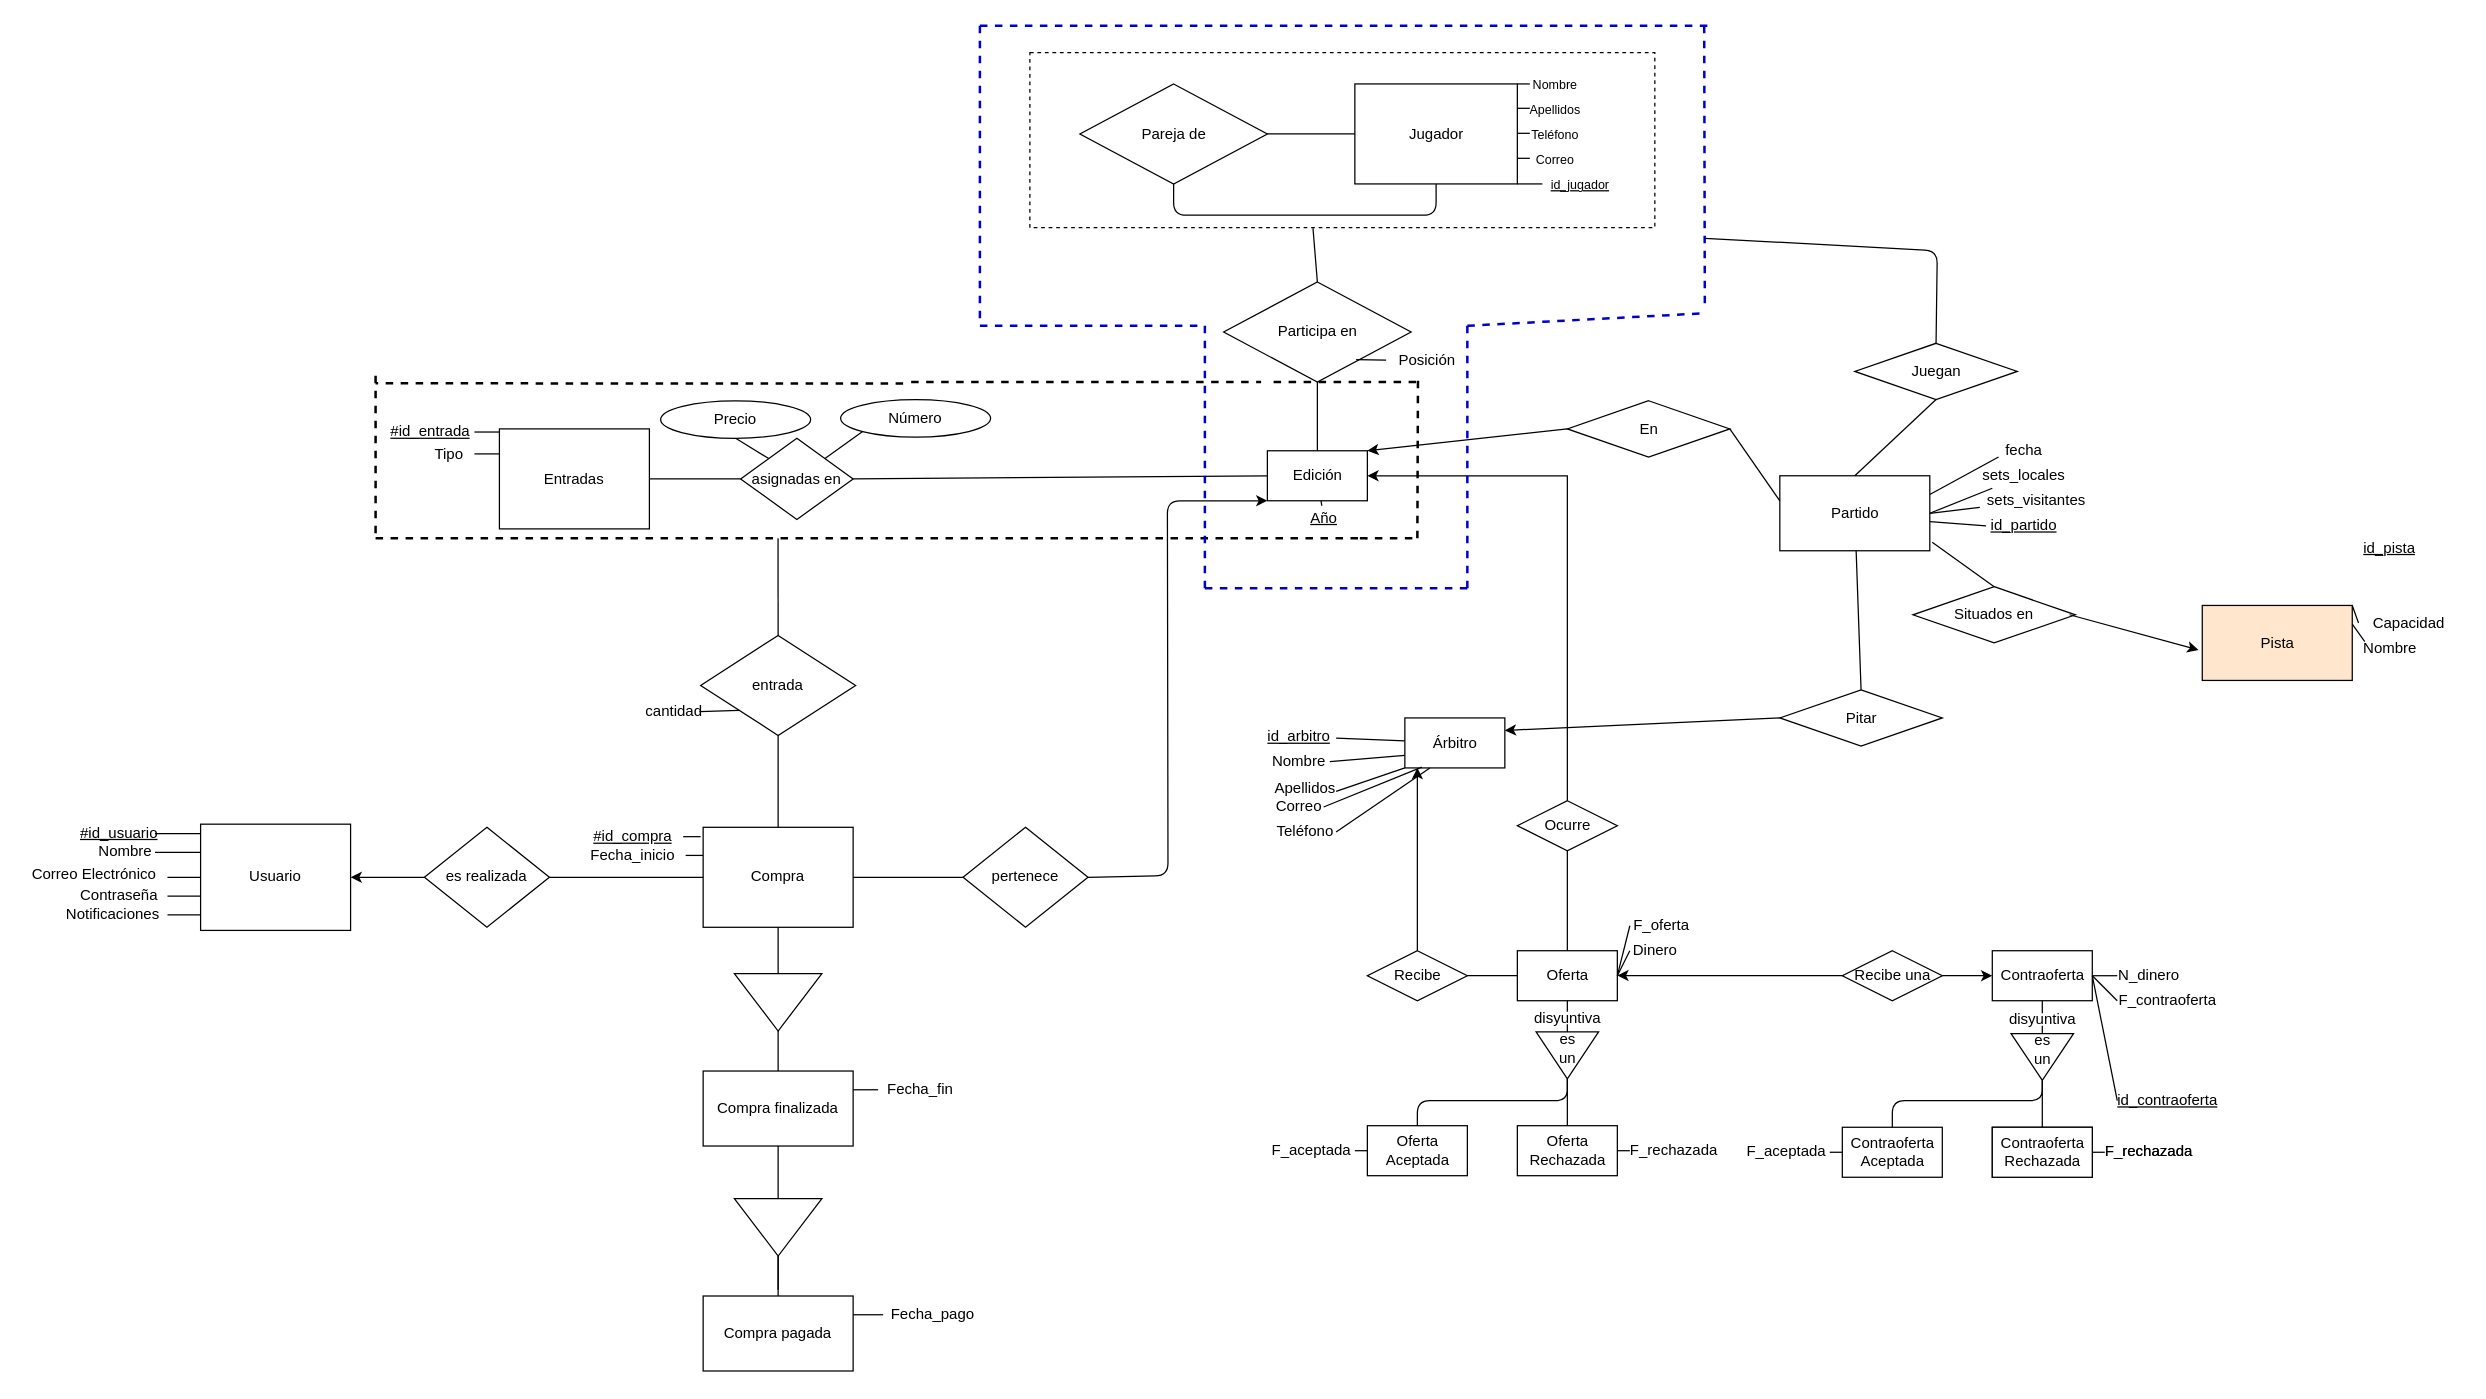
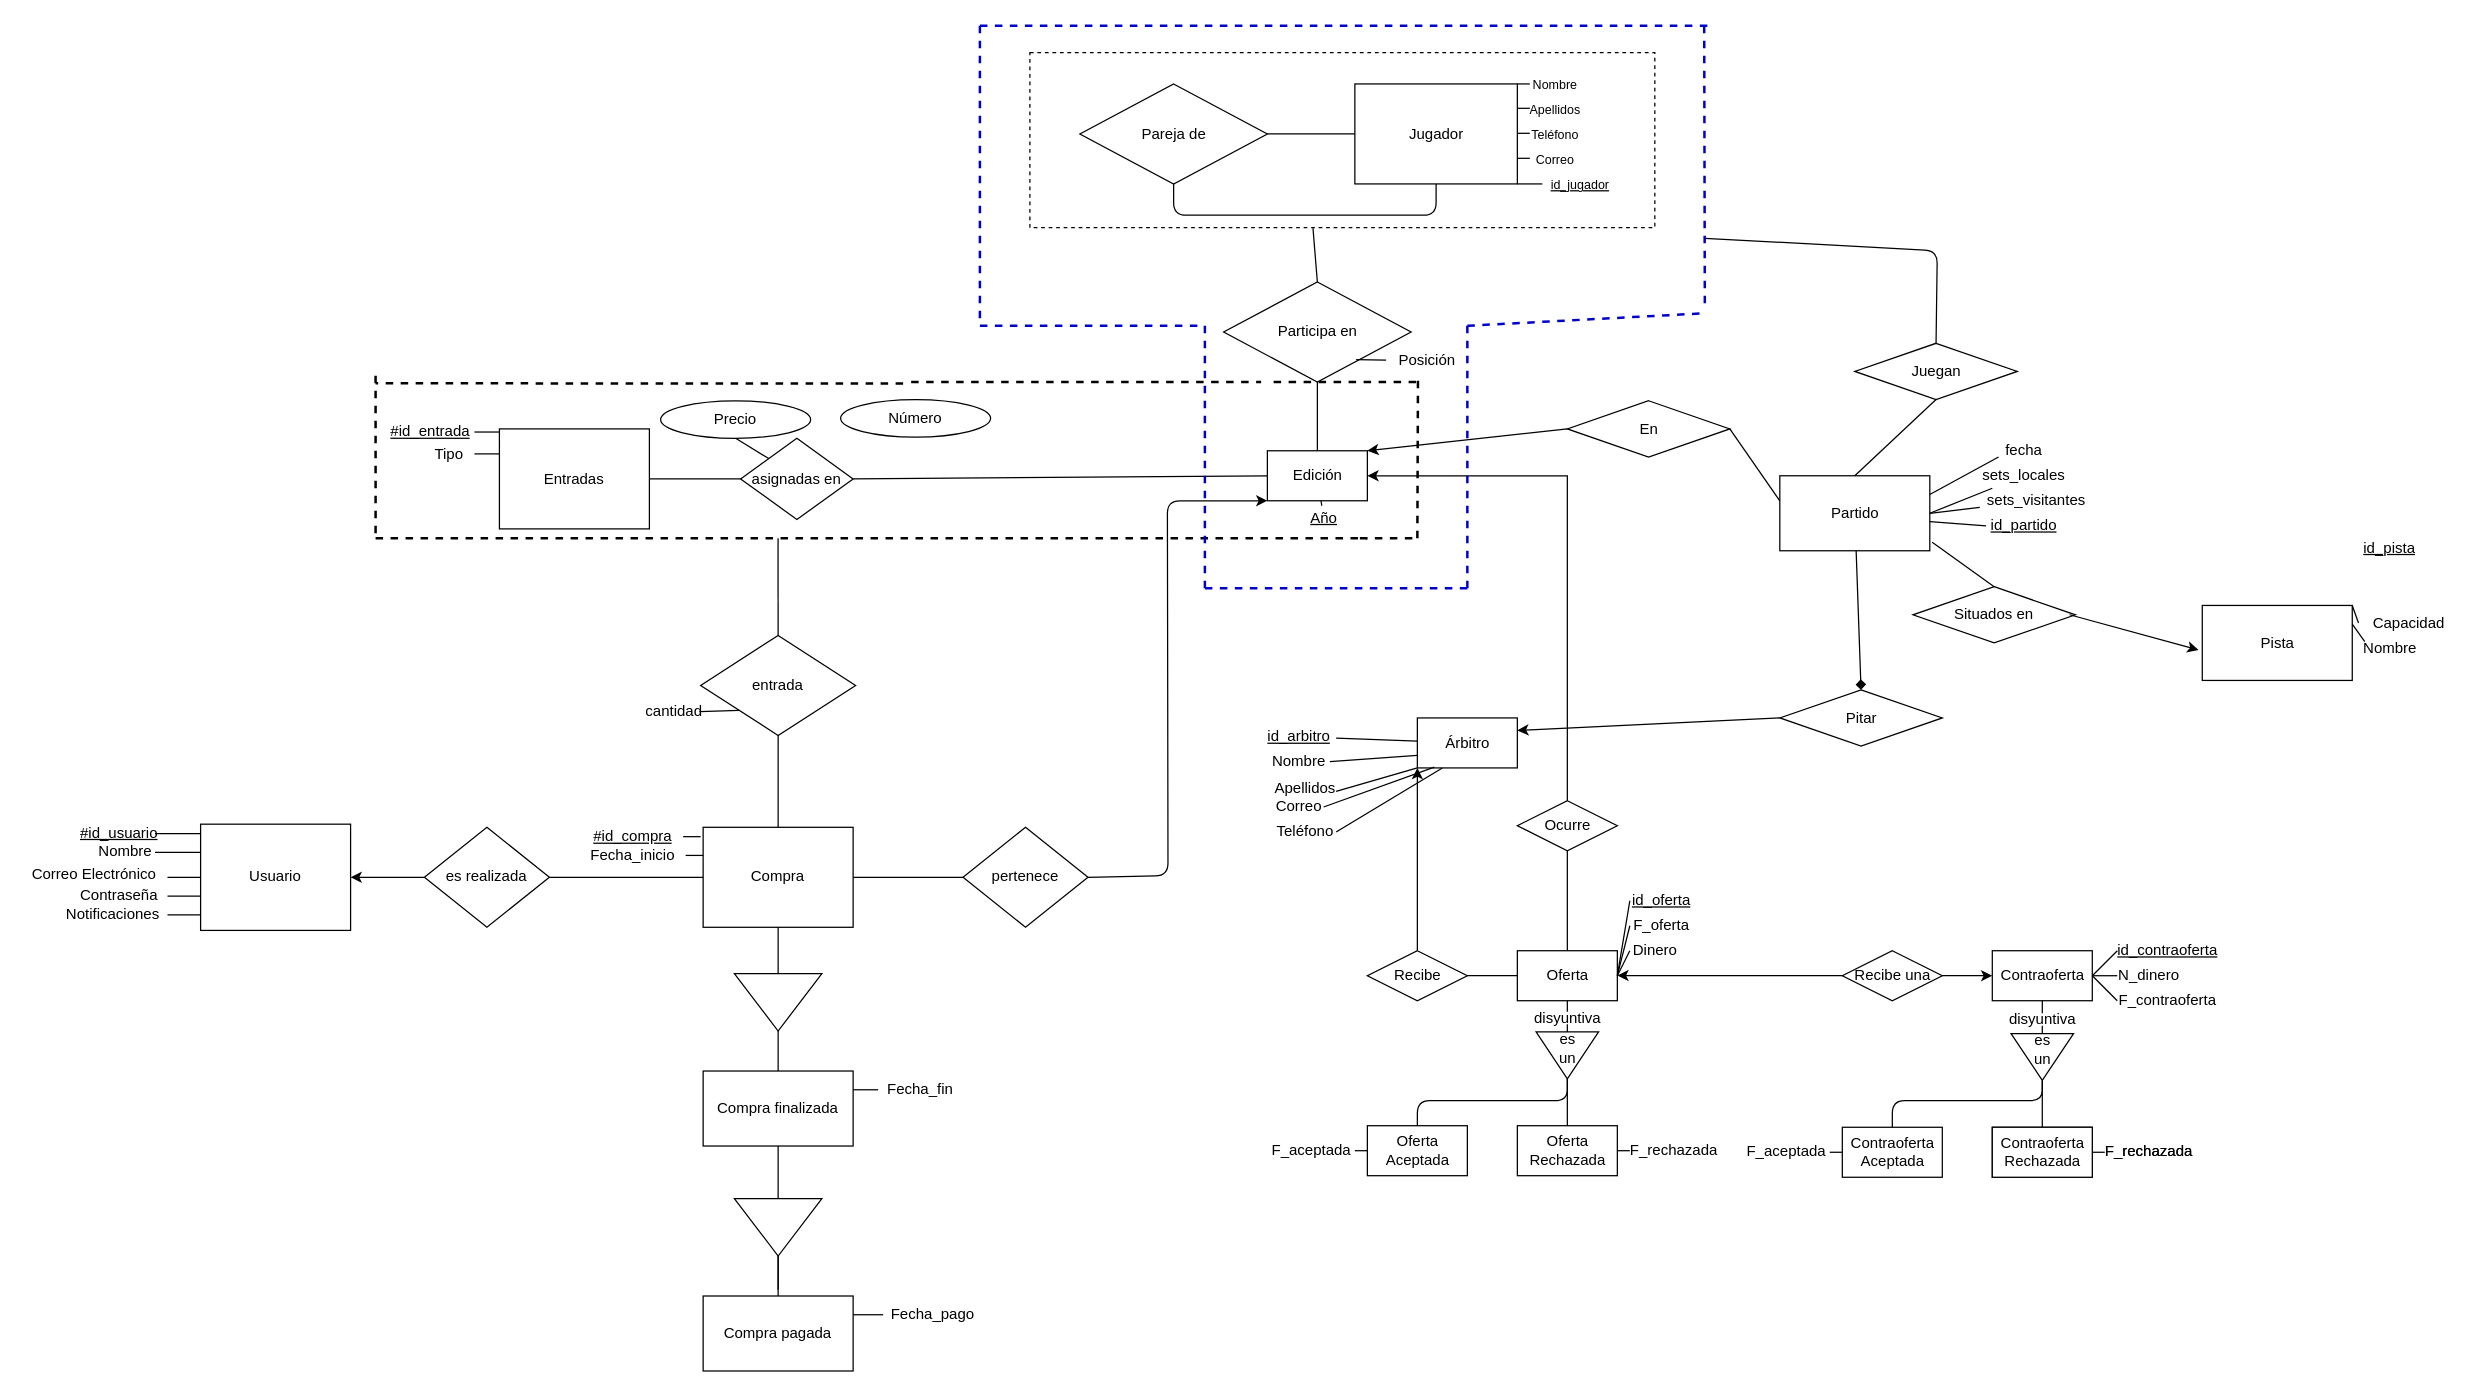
(845, 444) -> none
(2278, 643) -> (2278, 643)
(1861, 683) -> (1861, 679)
(1455, 743) -> (1468, 743)
none -> (1661, 901)
none -> (1626, 923)
(2168, 1101) -> (2168, 951)
